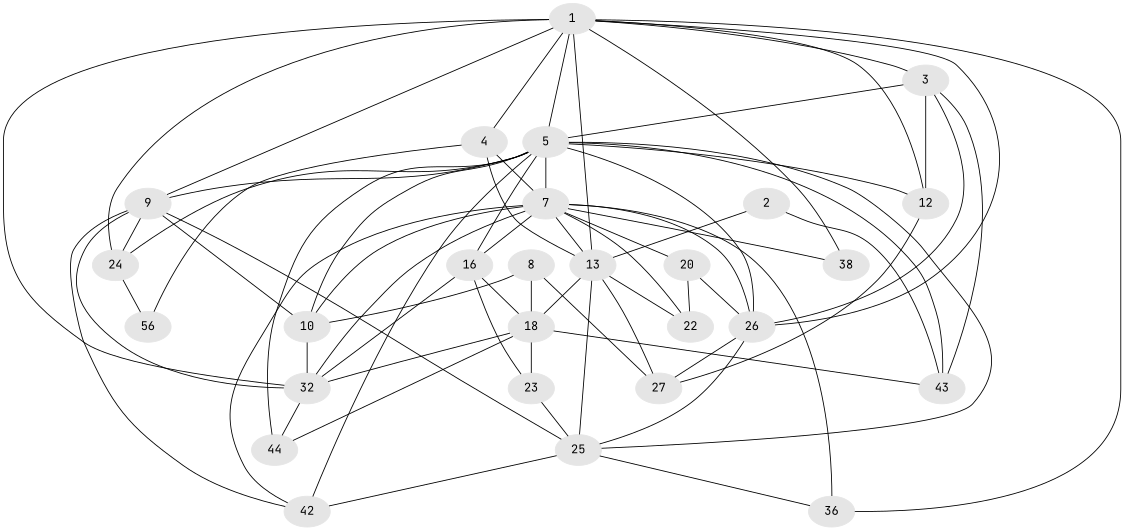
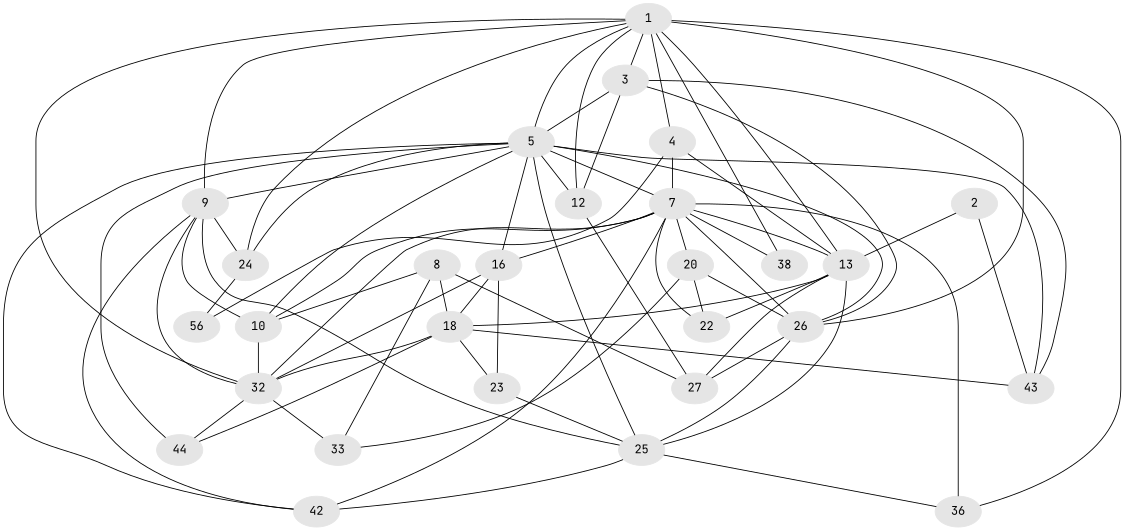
none -> (338, 450)
